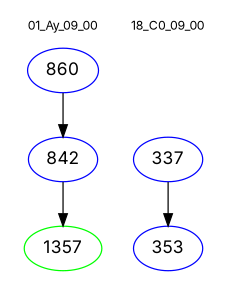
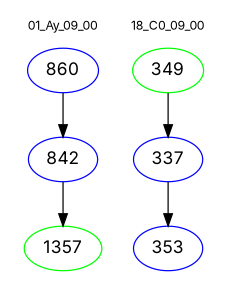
none -> (168, 70)
